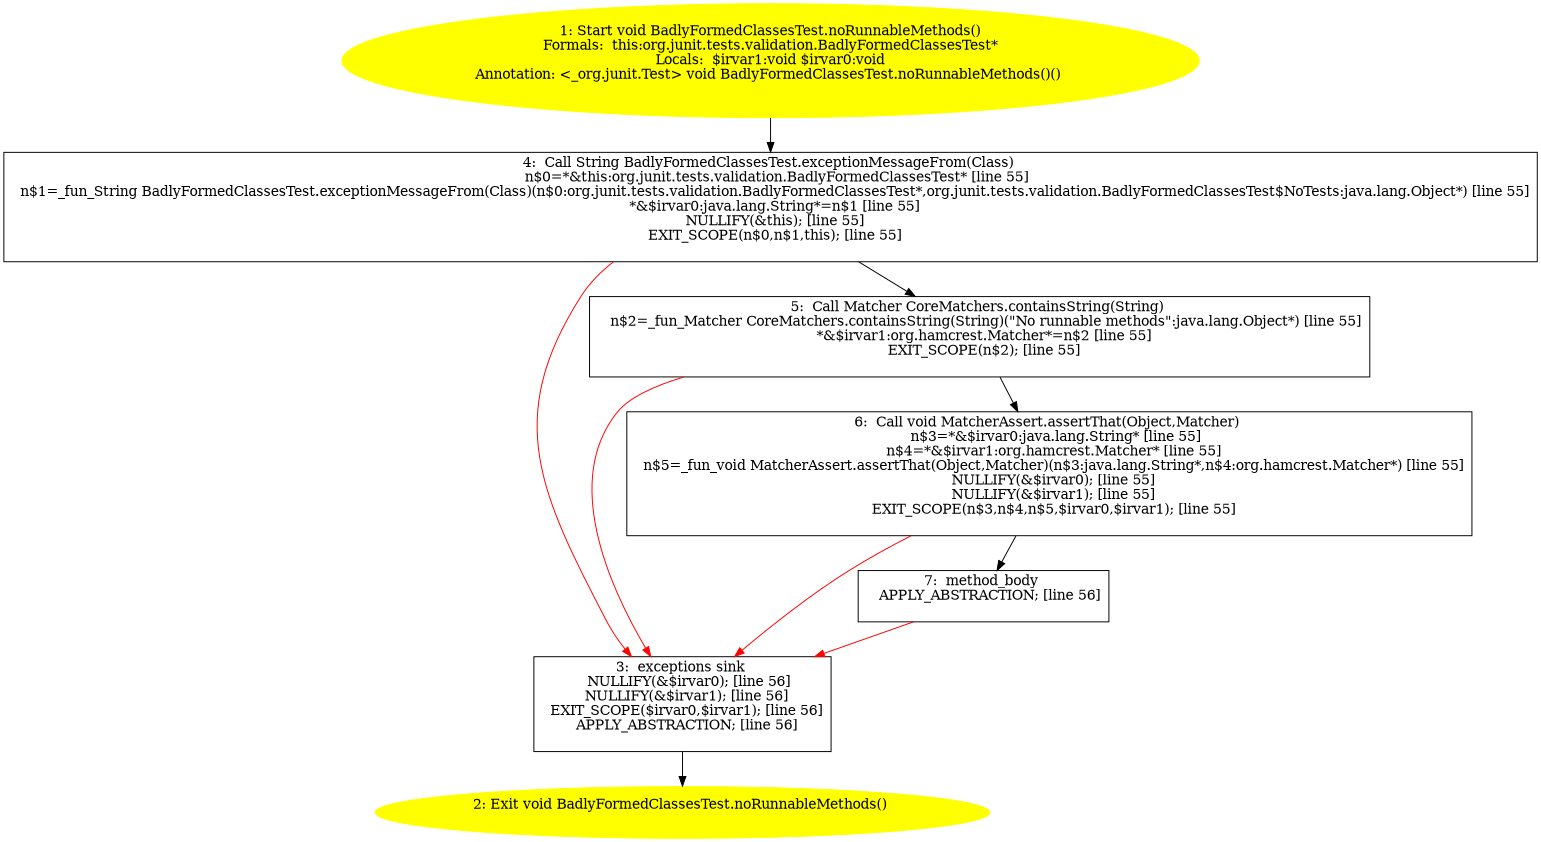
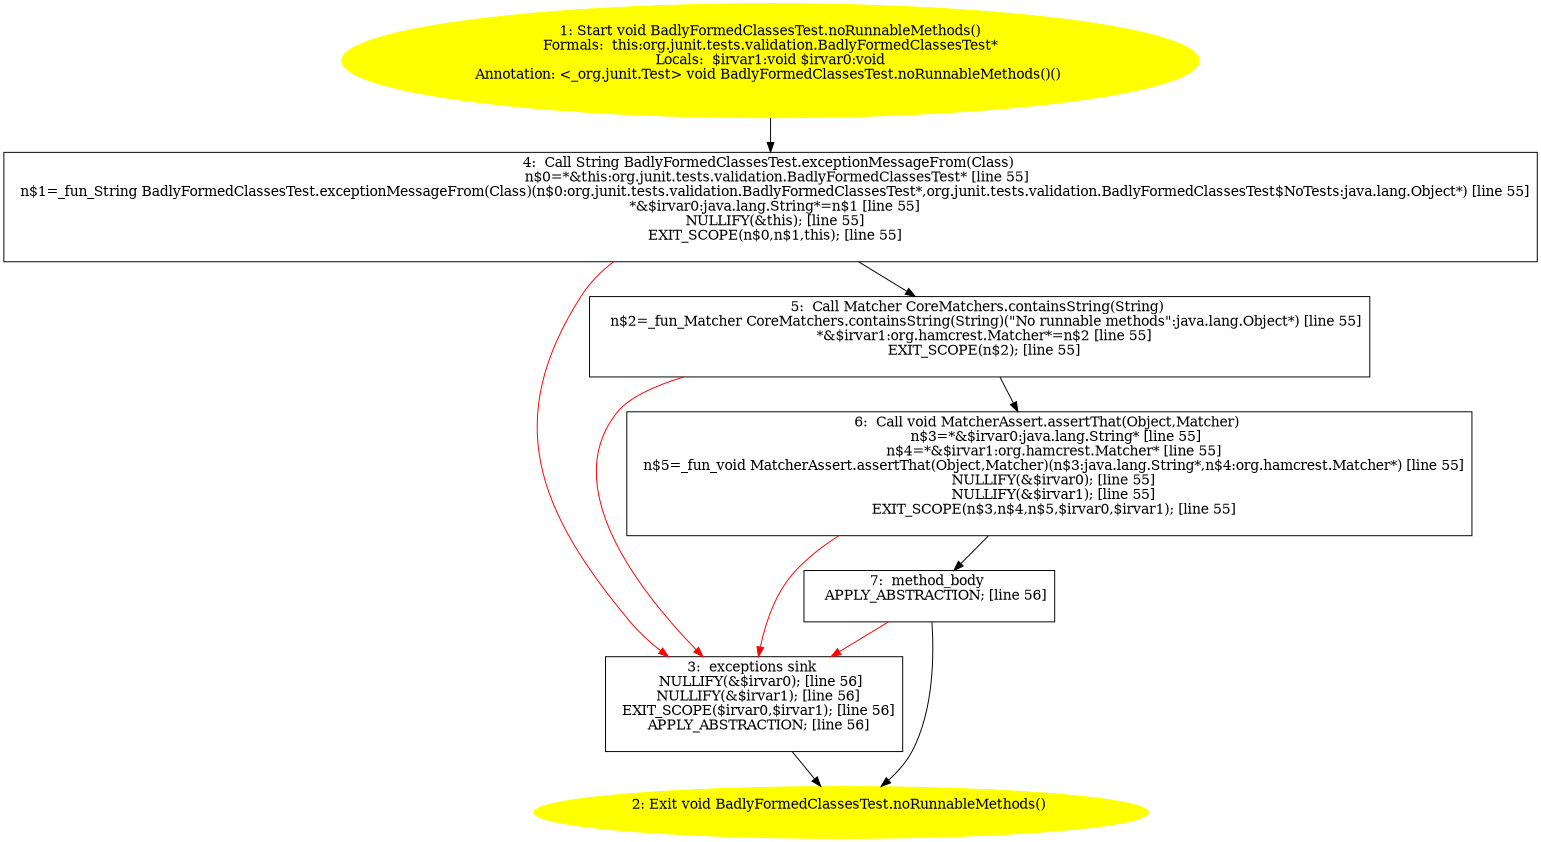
none -> (927, 707)
